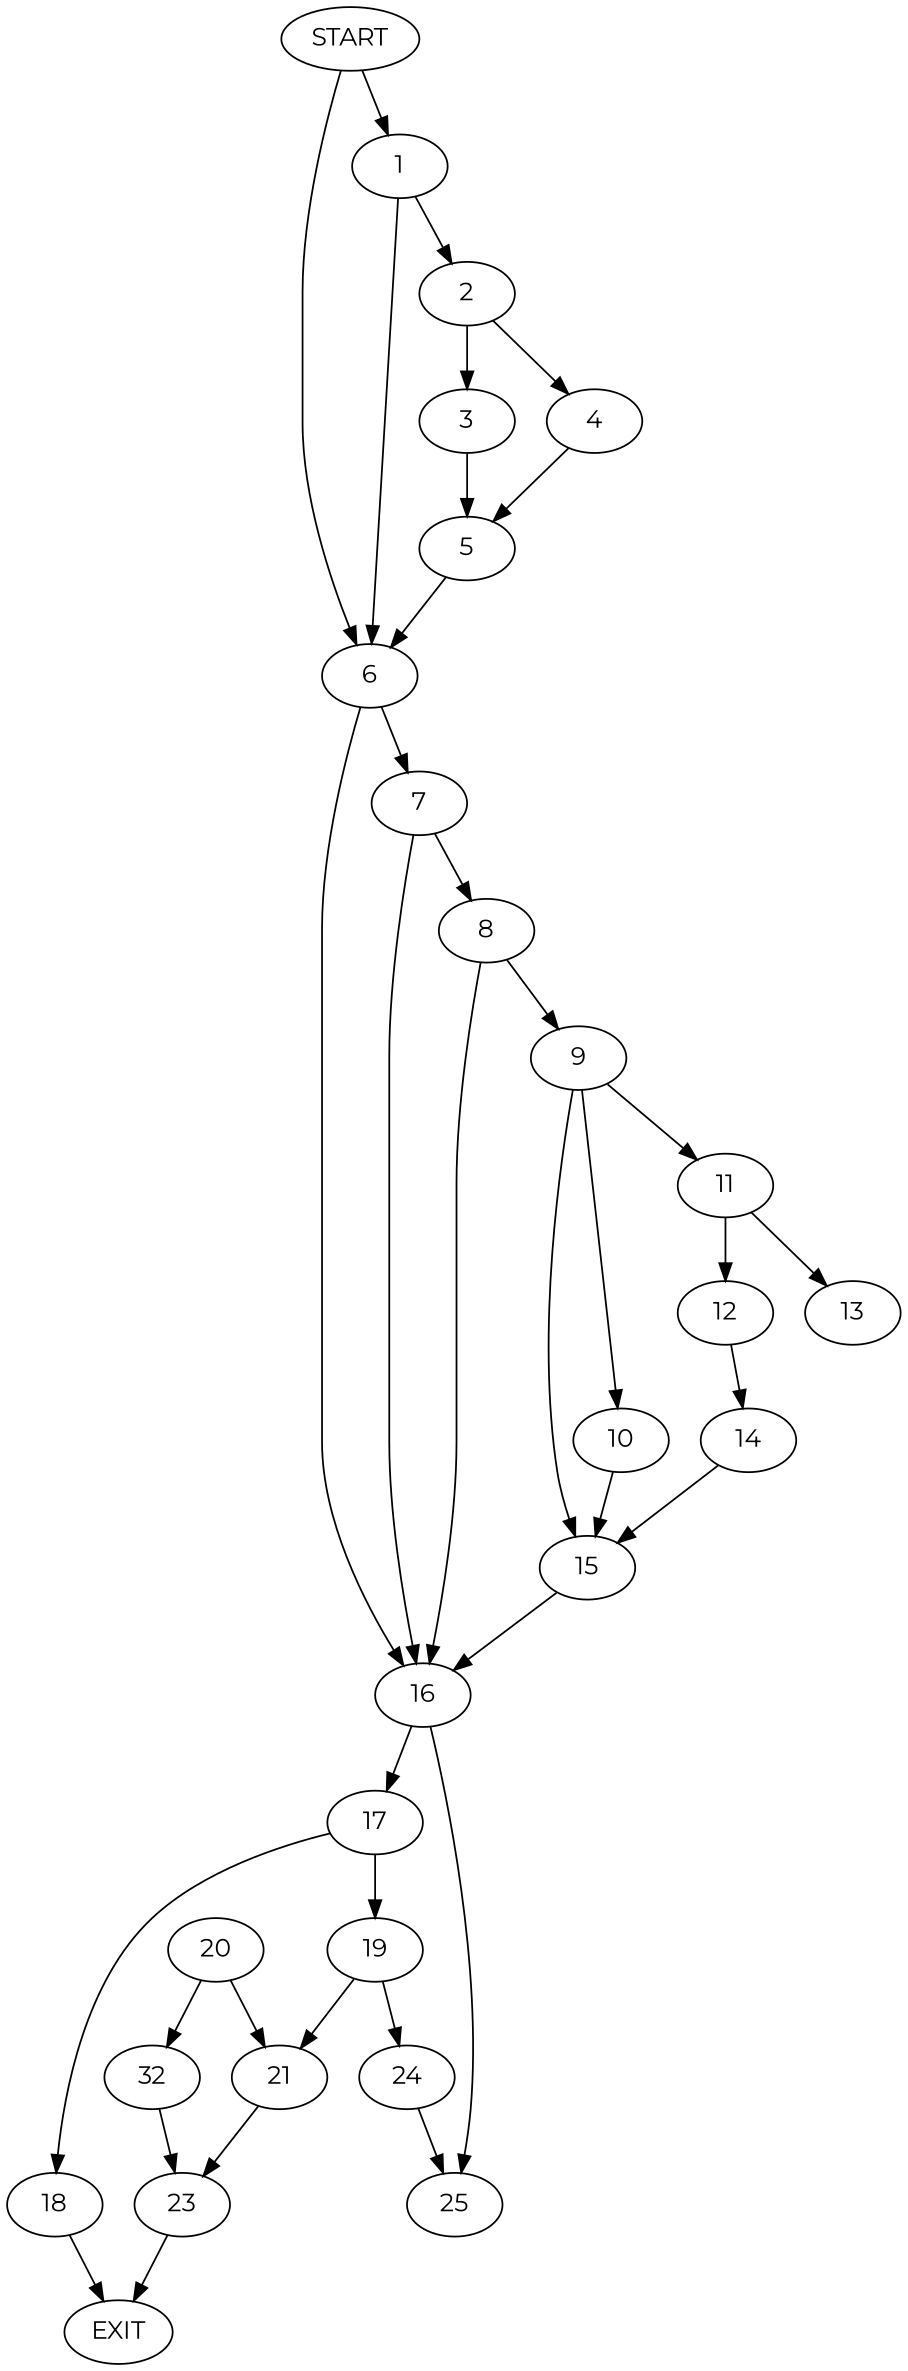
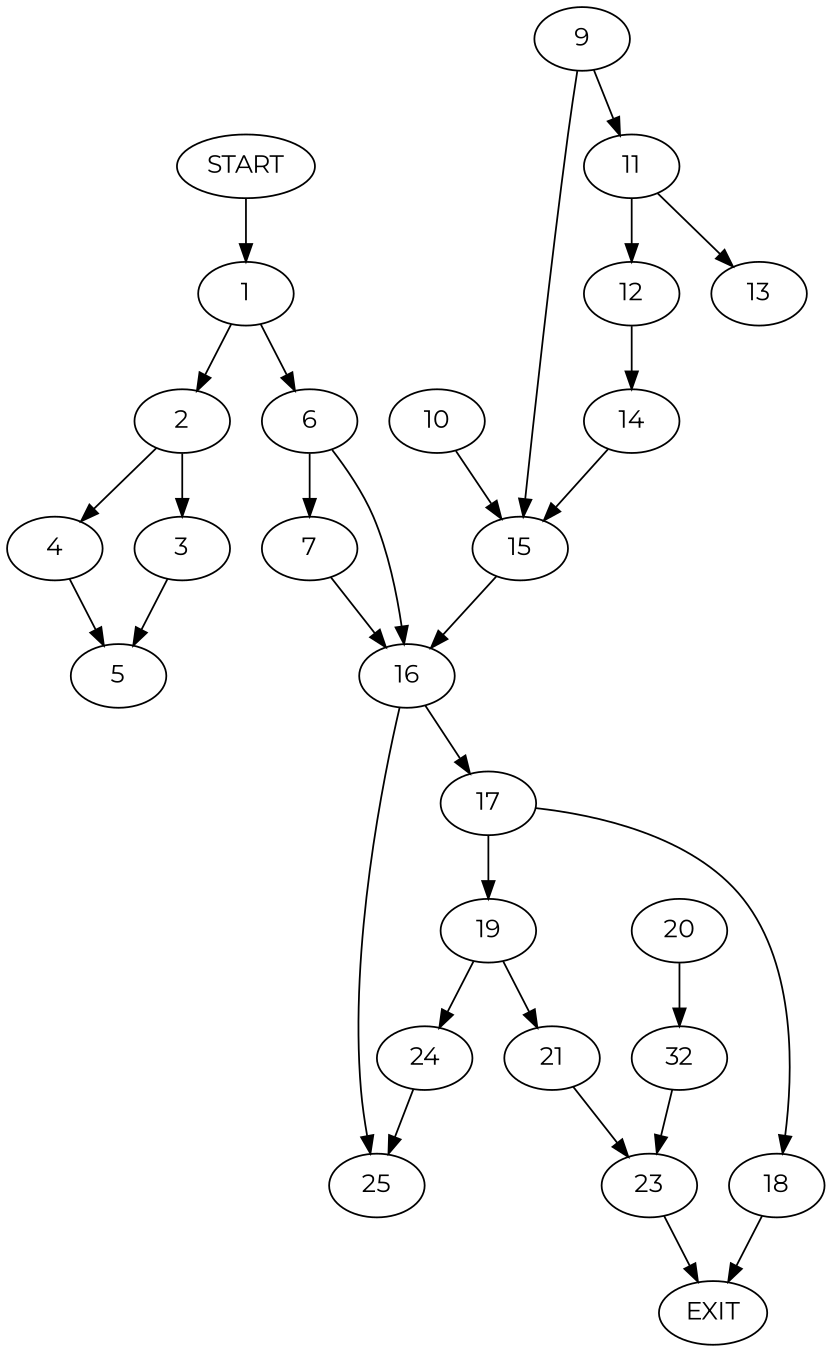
(303, 350) -> none
(424, 605) -> none
(487, 931) -> none
(599, 1240) -> none
(244, 2006) -> none
